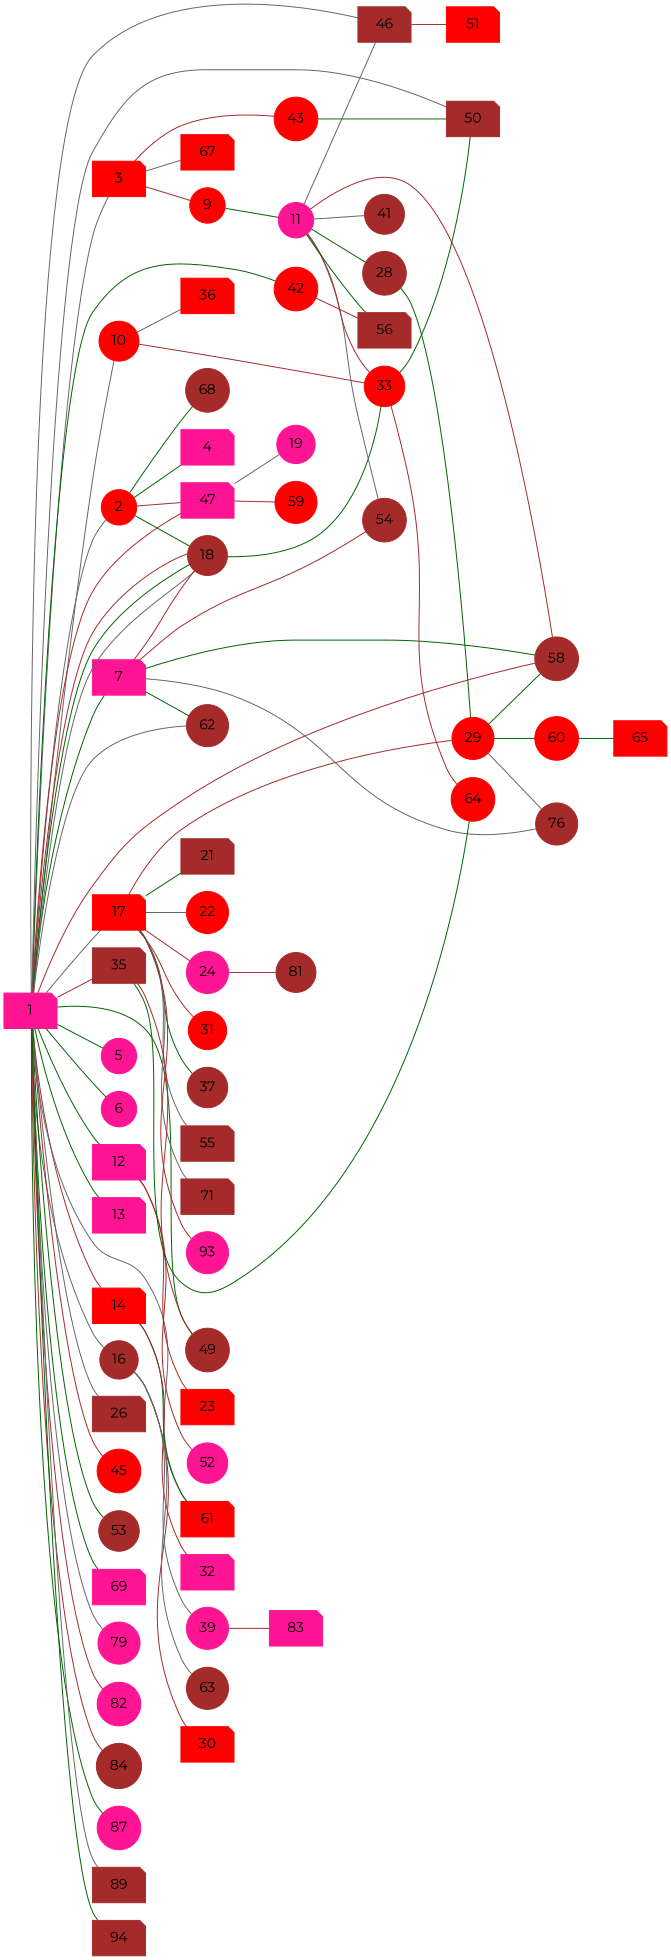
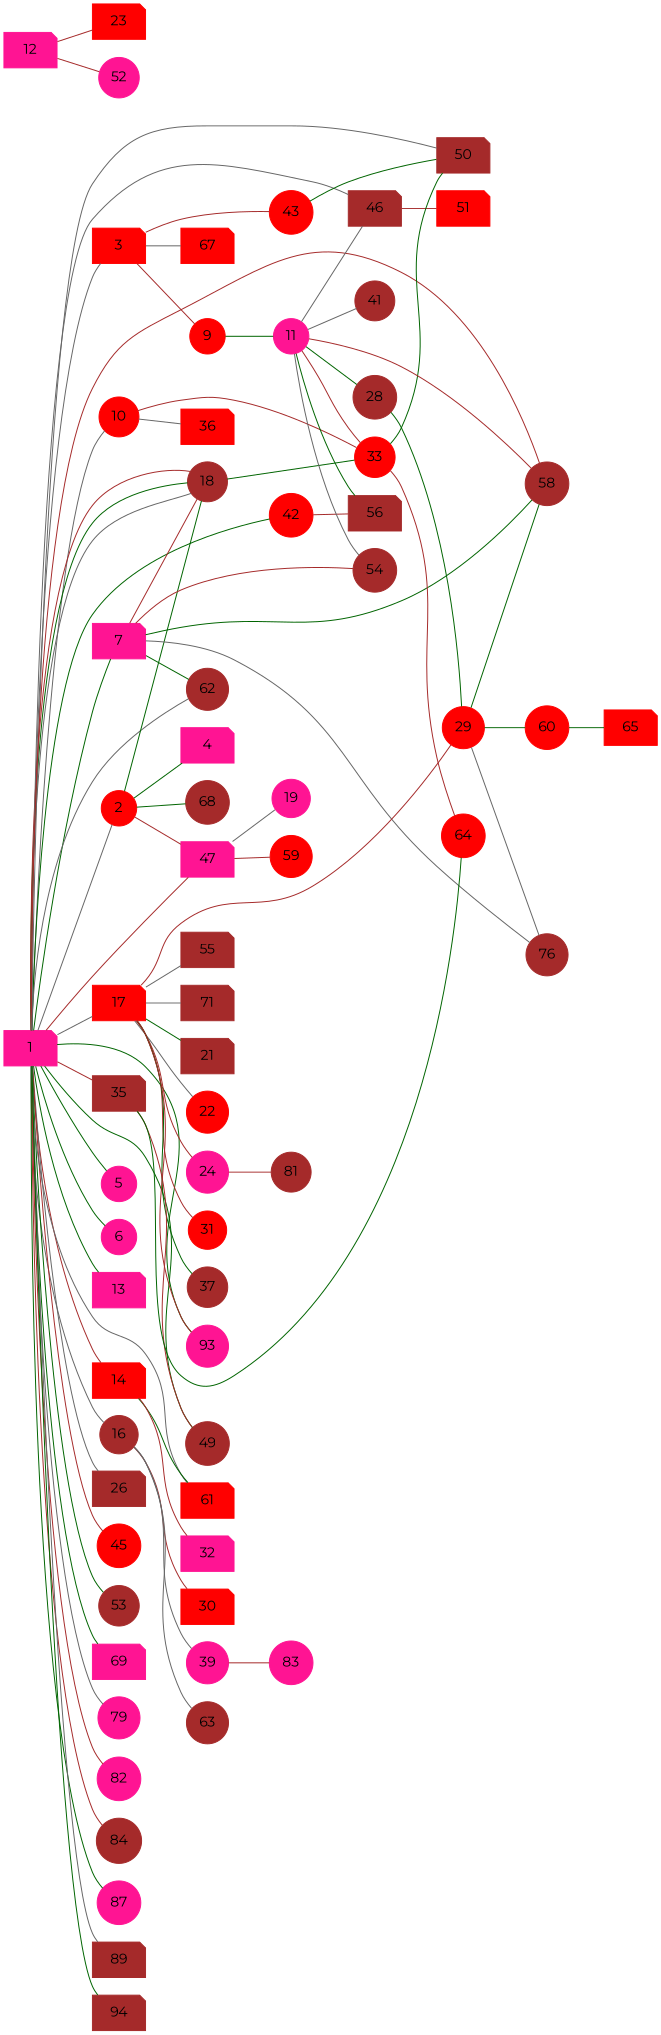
(65, 1089) -> (179, 1151)
(296, 1628) -> (291, 1663)
